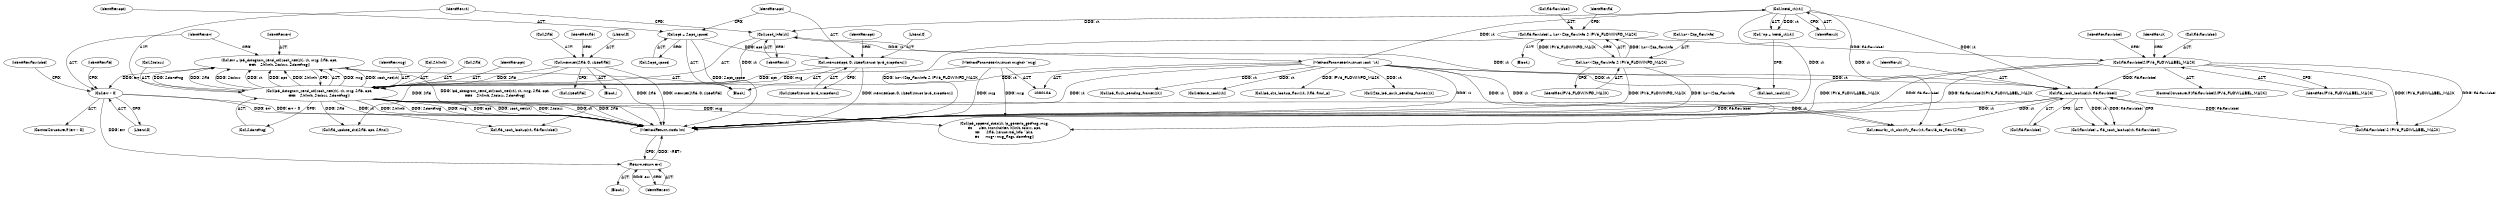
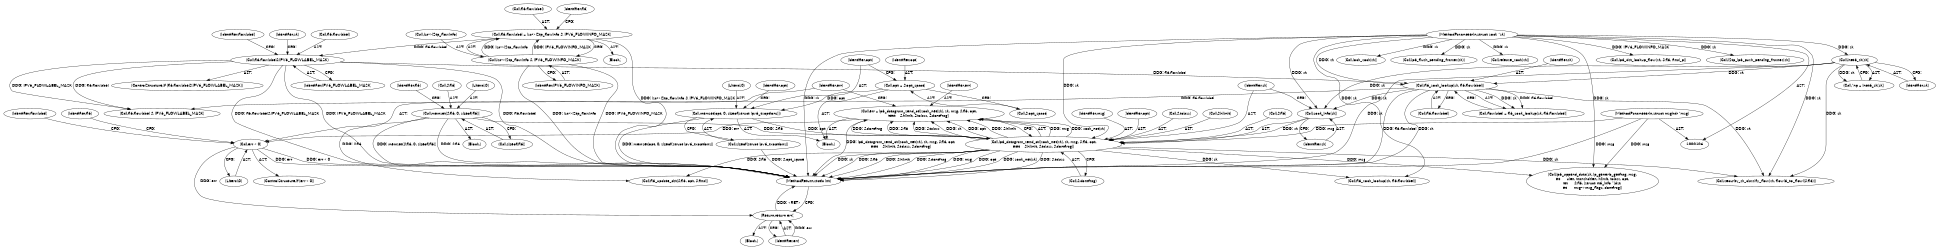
(1083, 55) -> (1326, 39)
(1774, 63) -> (1860, 74)
(757, 93) -> (775, 165)
none -> (484, 130)
